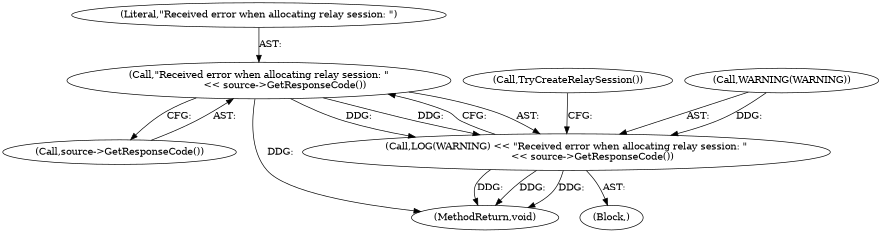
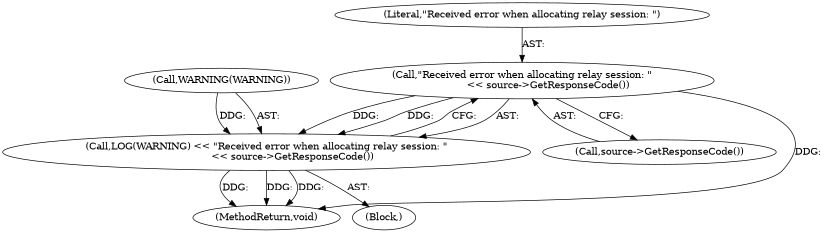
(568, 81) -> none
